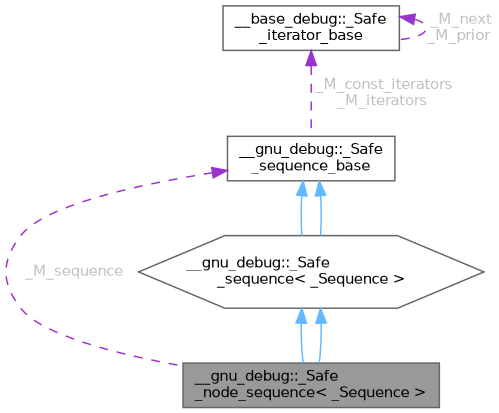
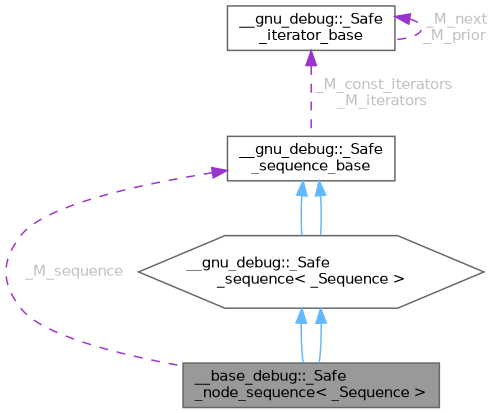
(311, 28) -> (311, 28)
(311, 385) -> (311, 385)
